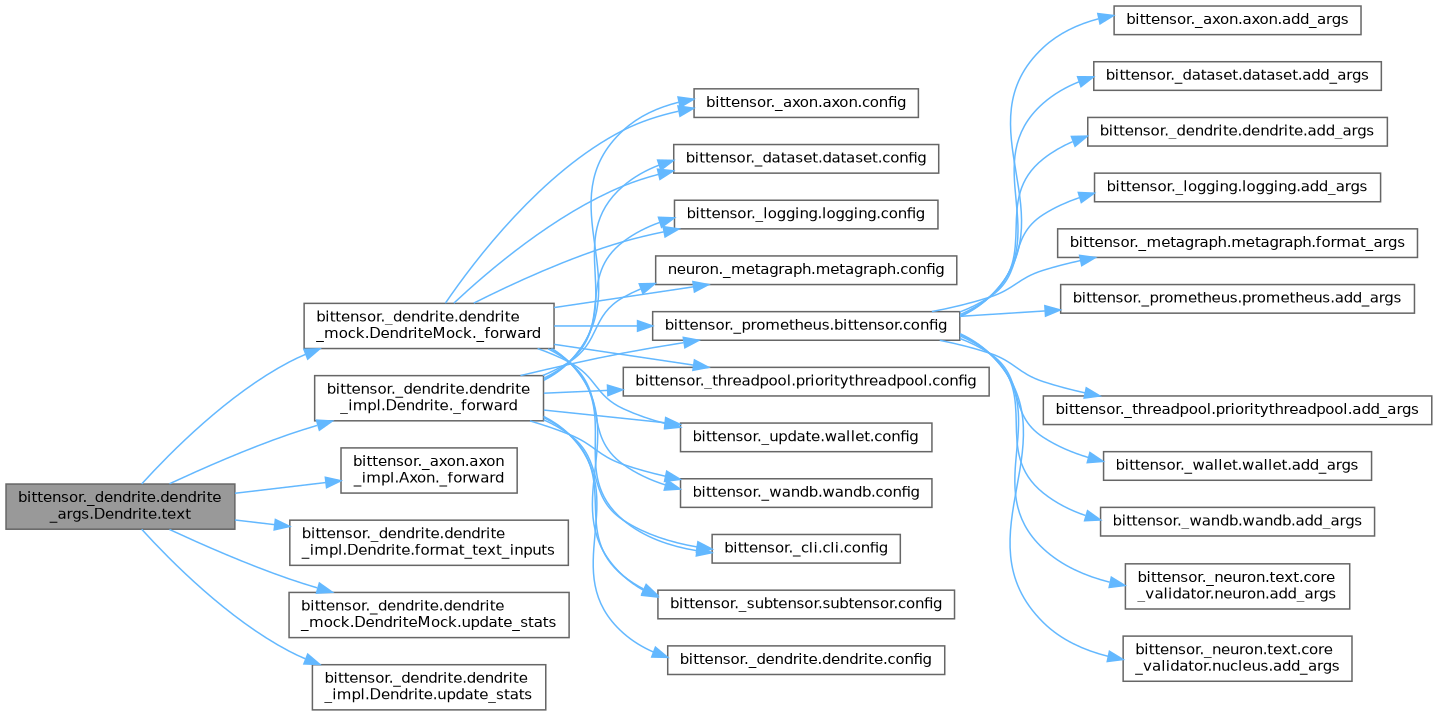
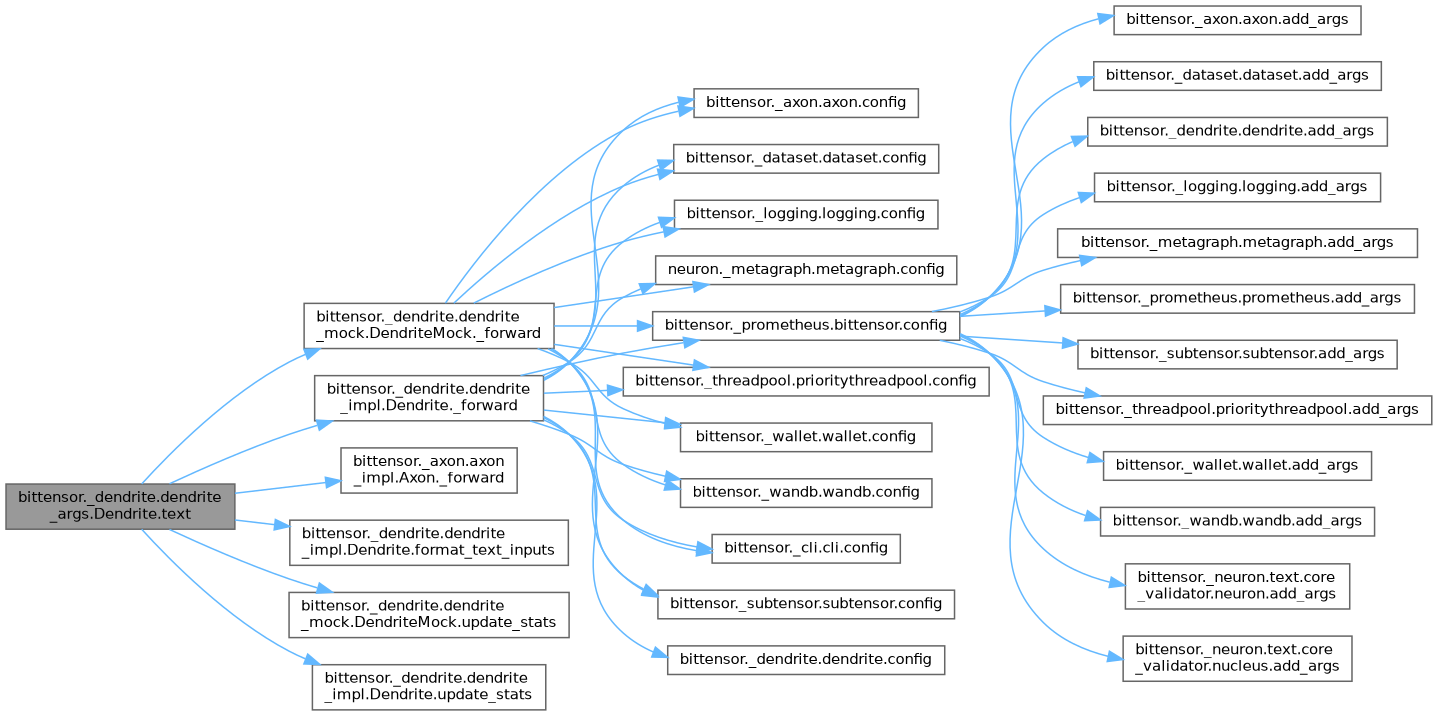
(1238, 243) -> (1238, 243)
none -> (1238, 355)
(806, 437) -> (806, 437)
